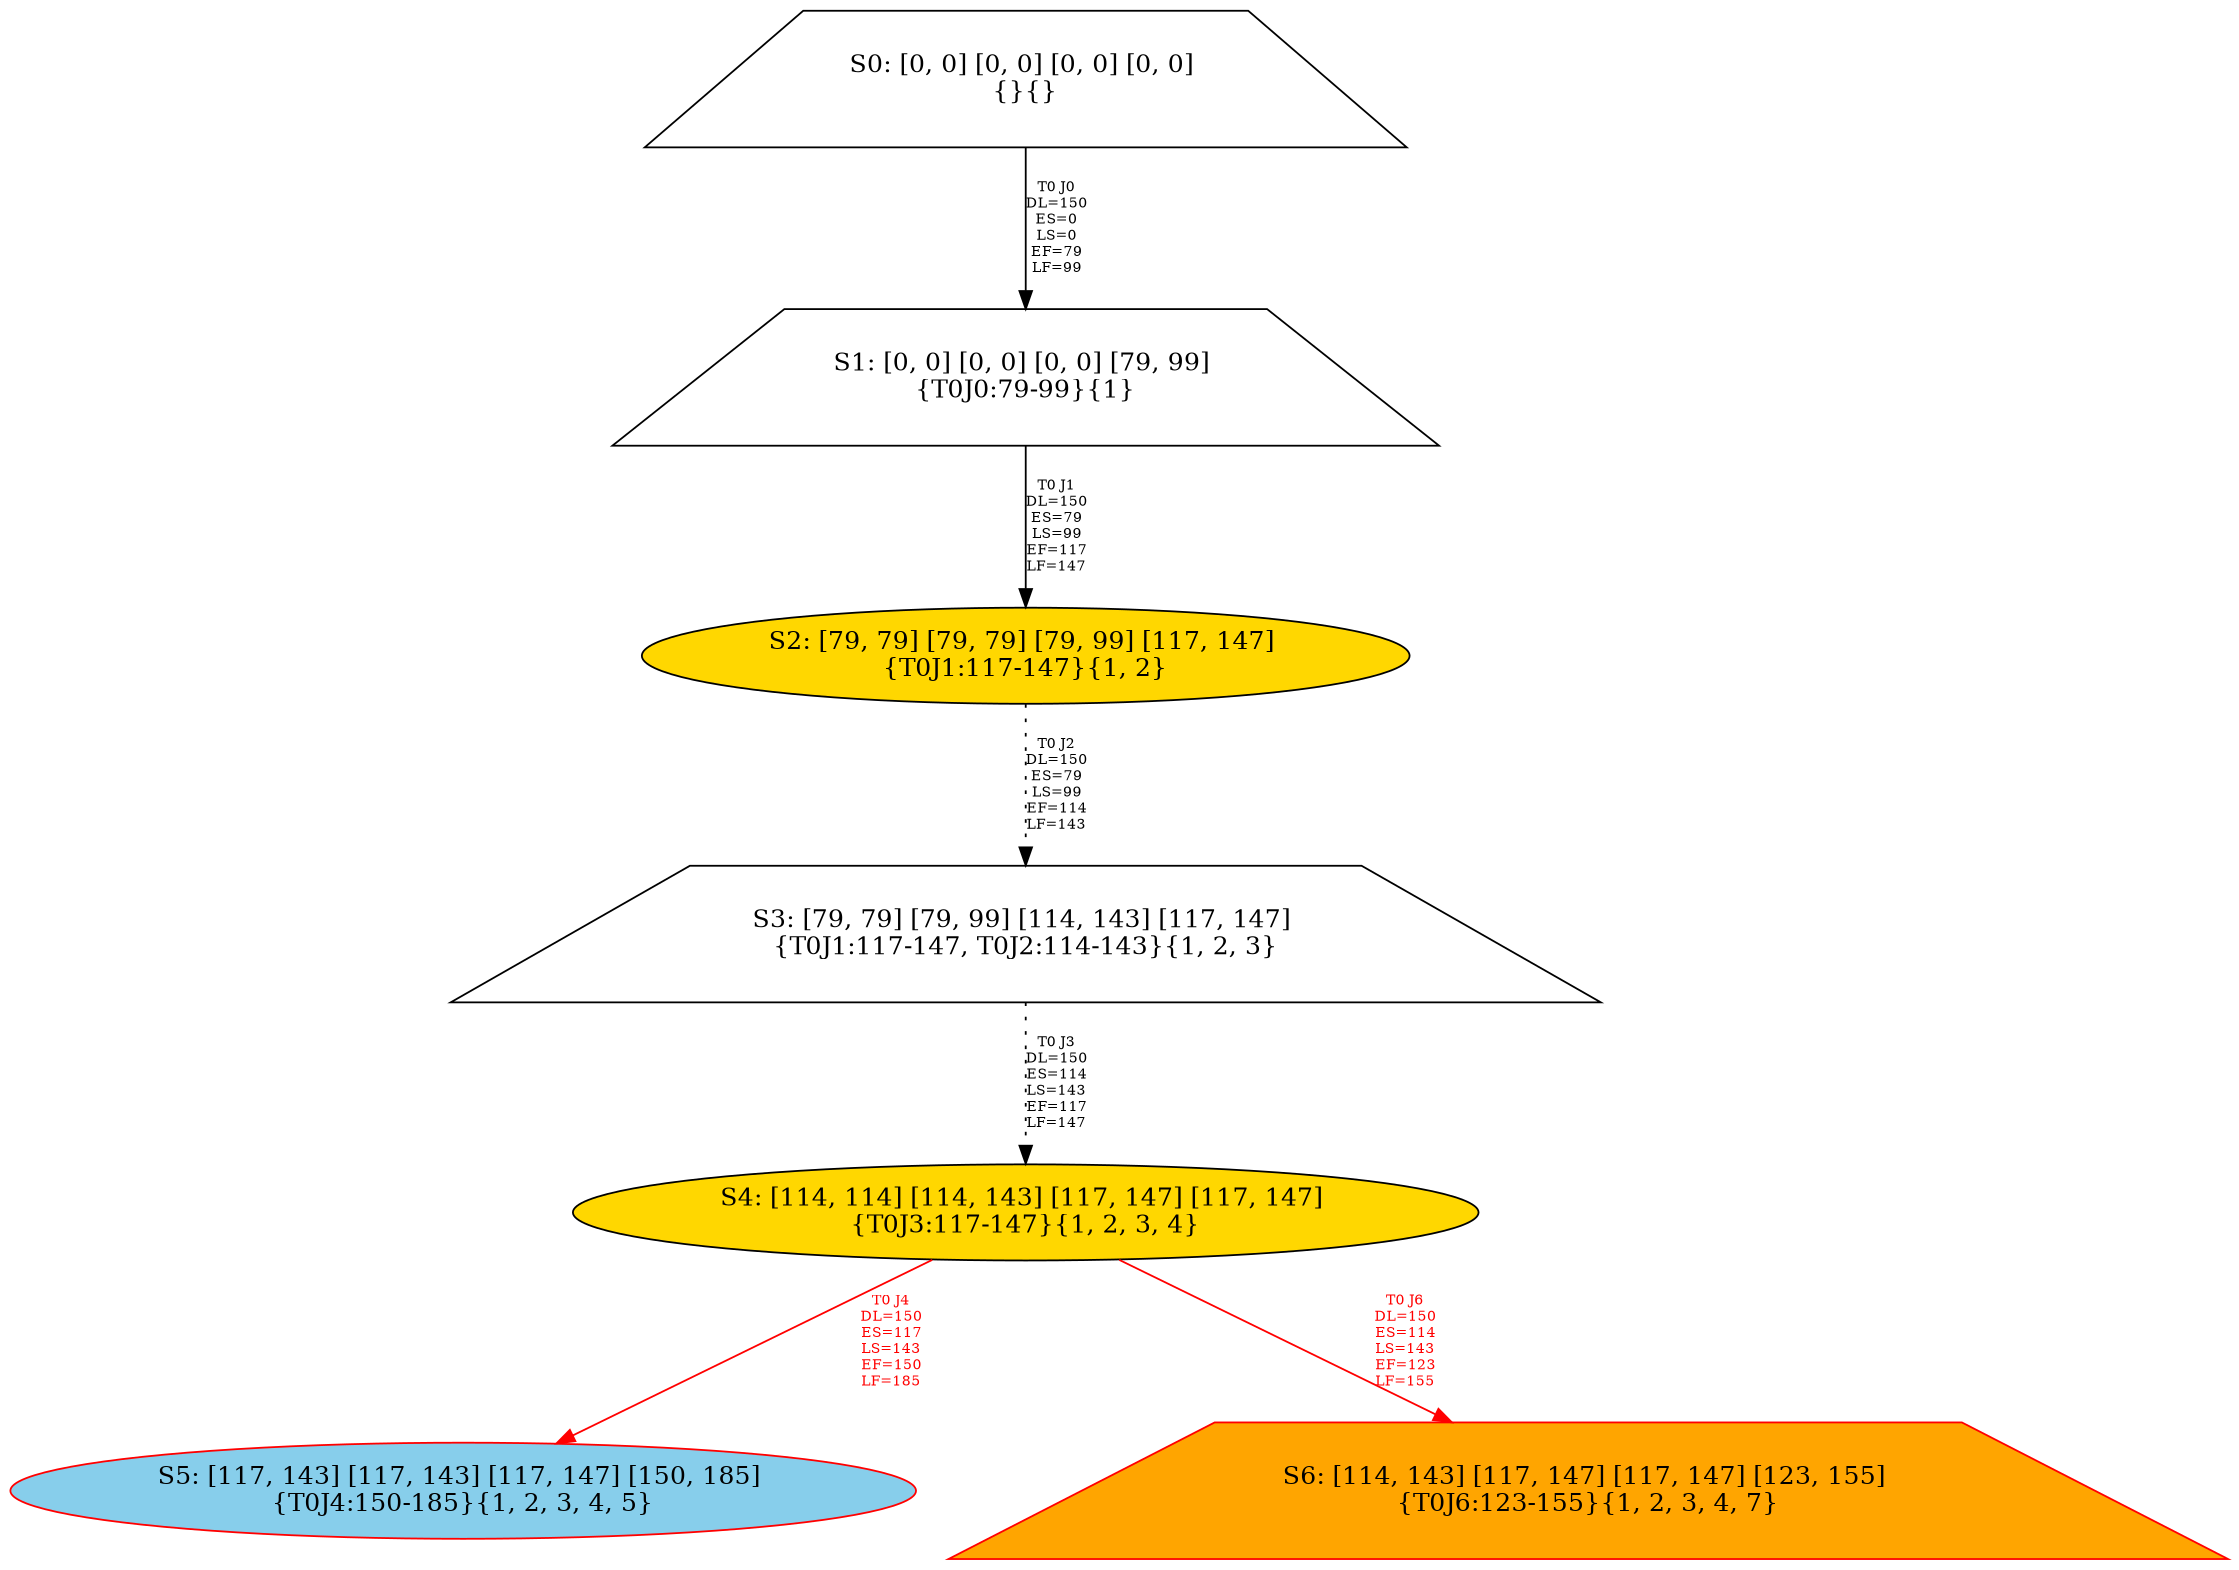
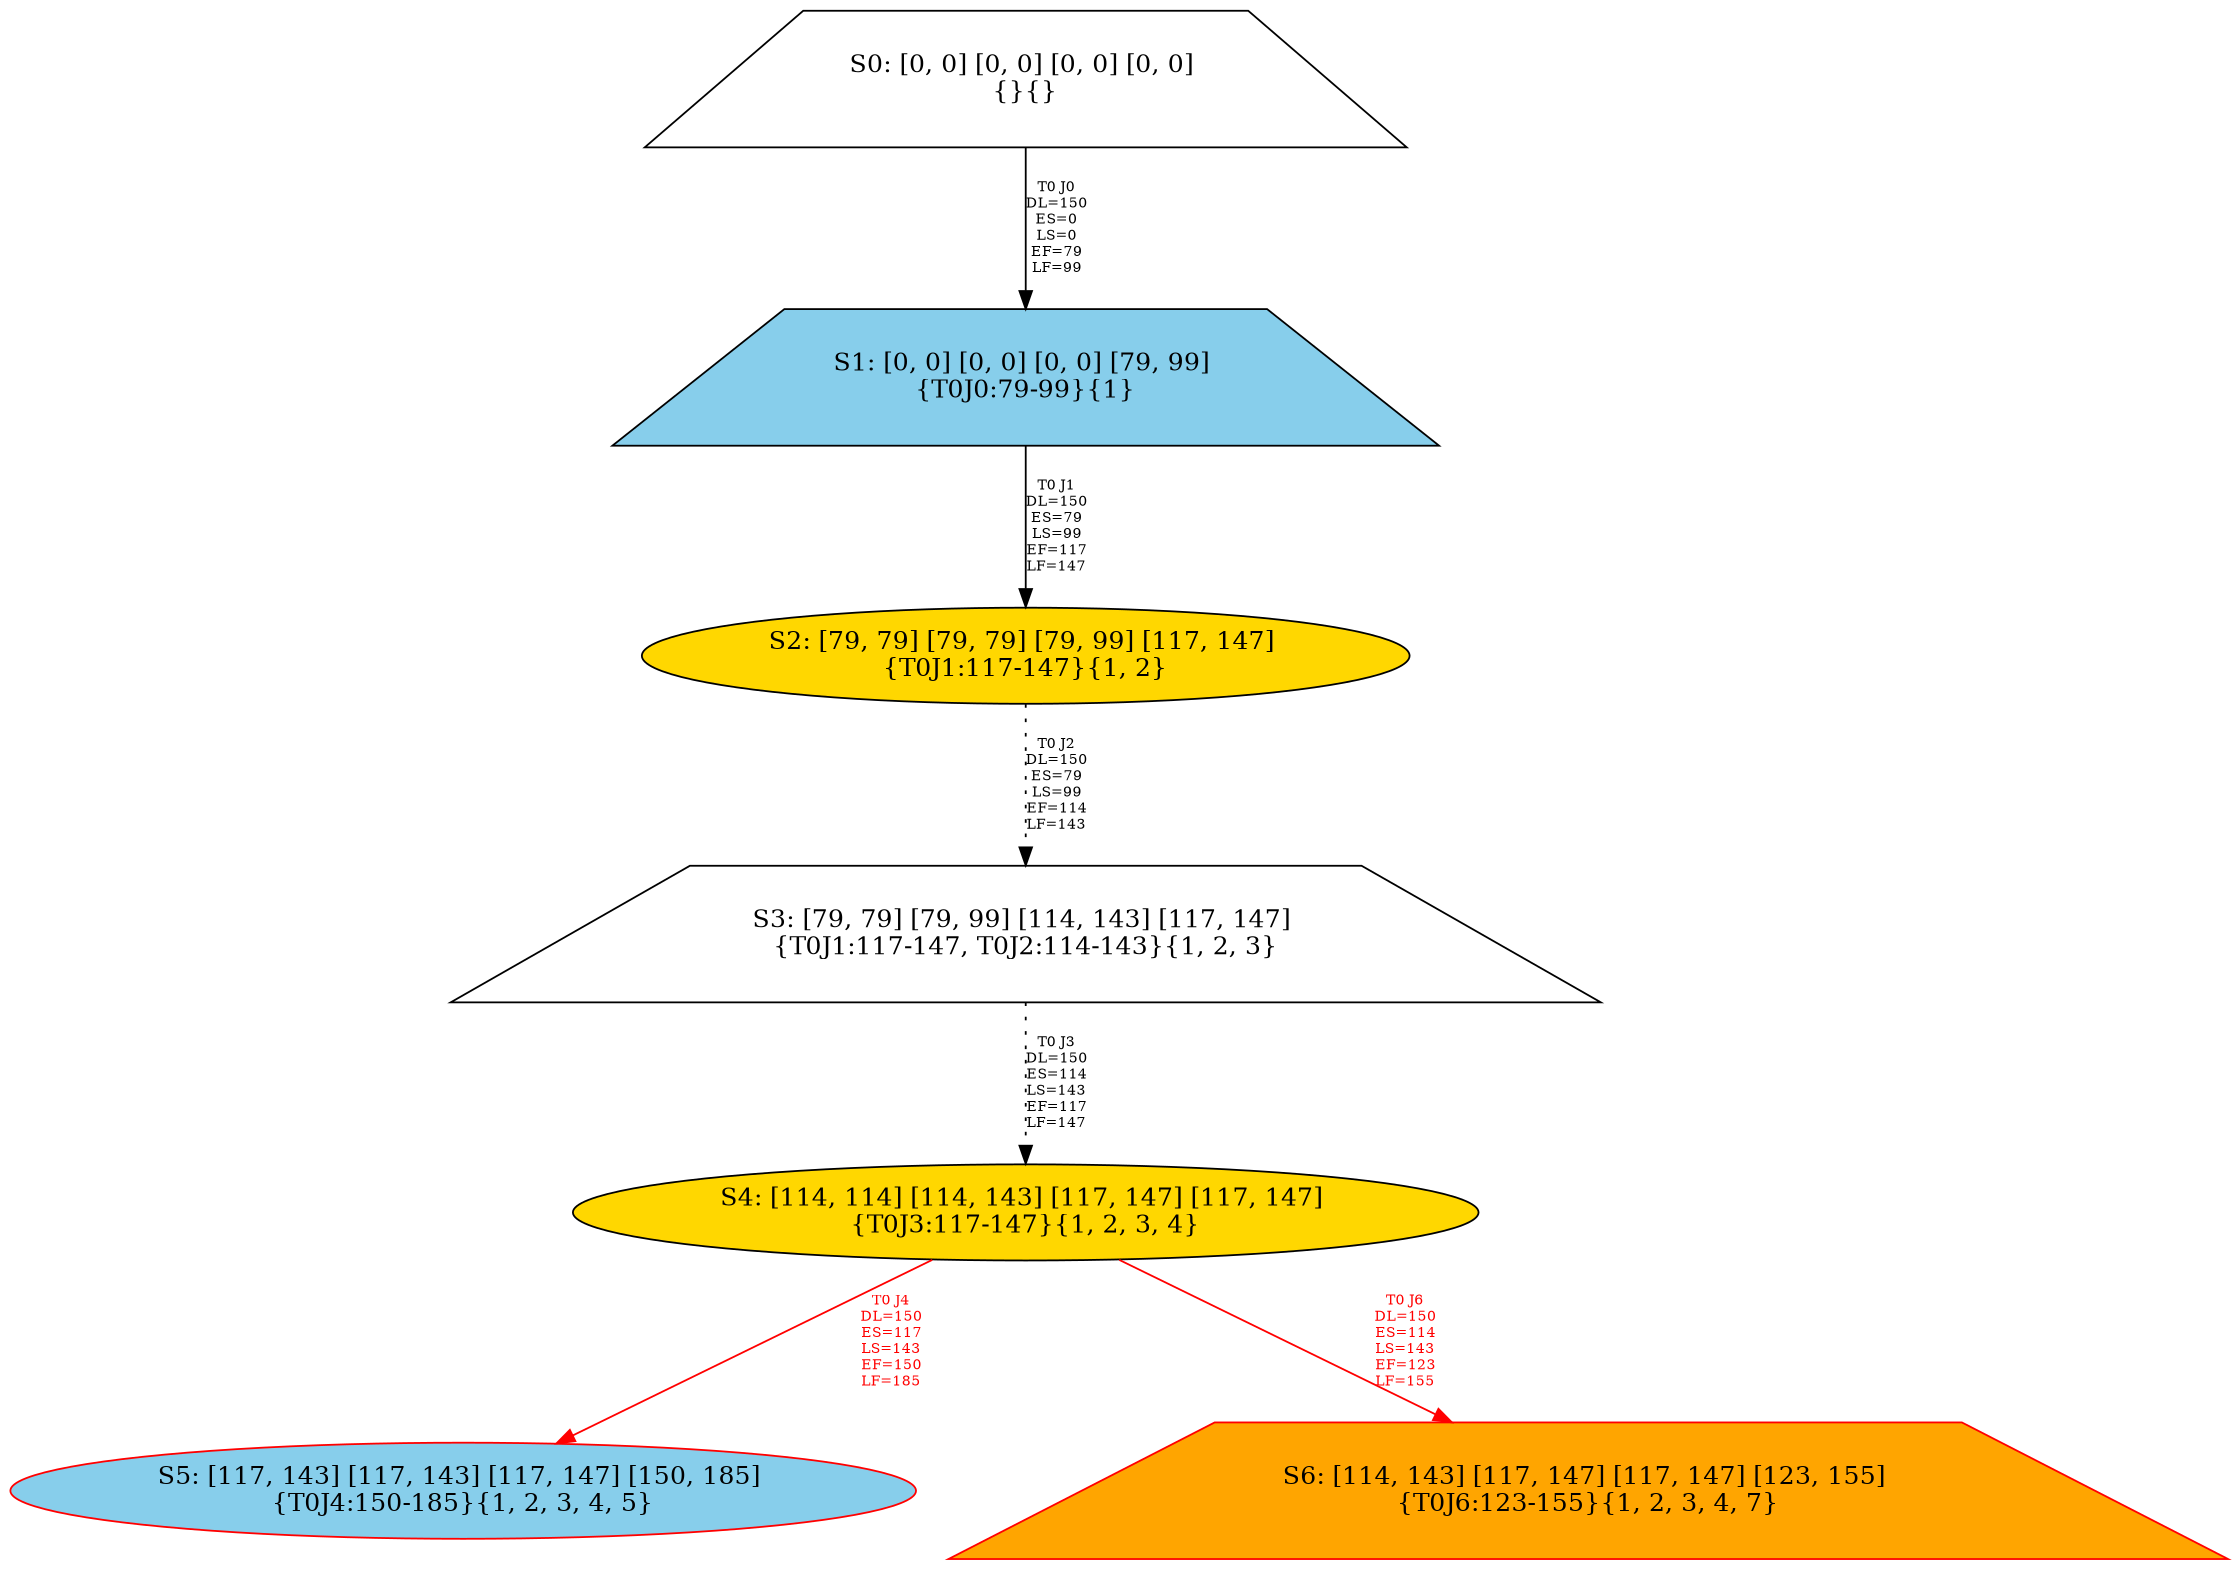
(1026, 377) -> (1026, 377)
